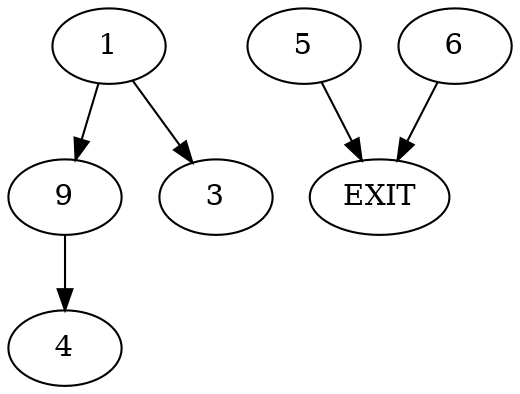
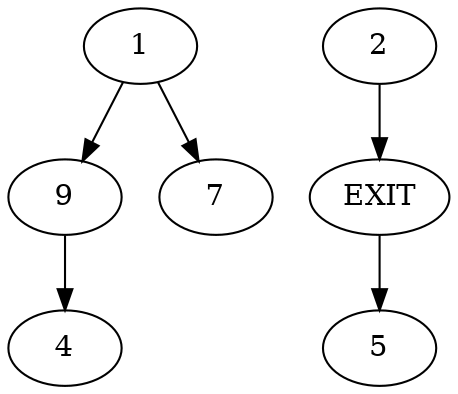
(455, 46) -> (380, 46)
(337, 112) -> (380, 262)
(216, 197) -> (216, 197)
